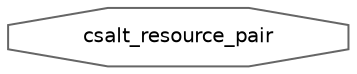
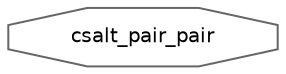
(178, 37) -> (143, 37)
